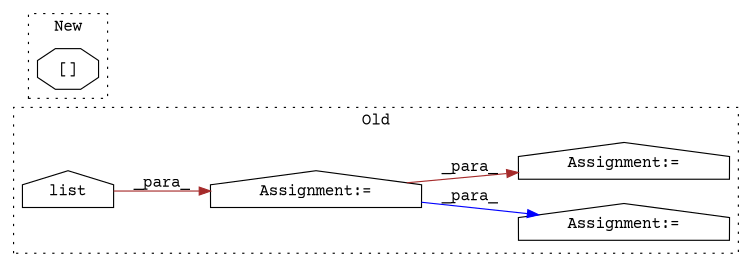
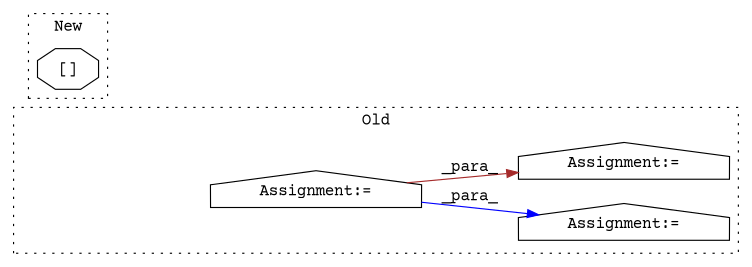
(68, 191) -> none
